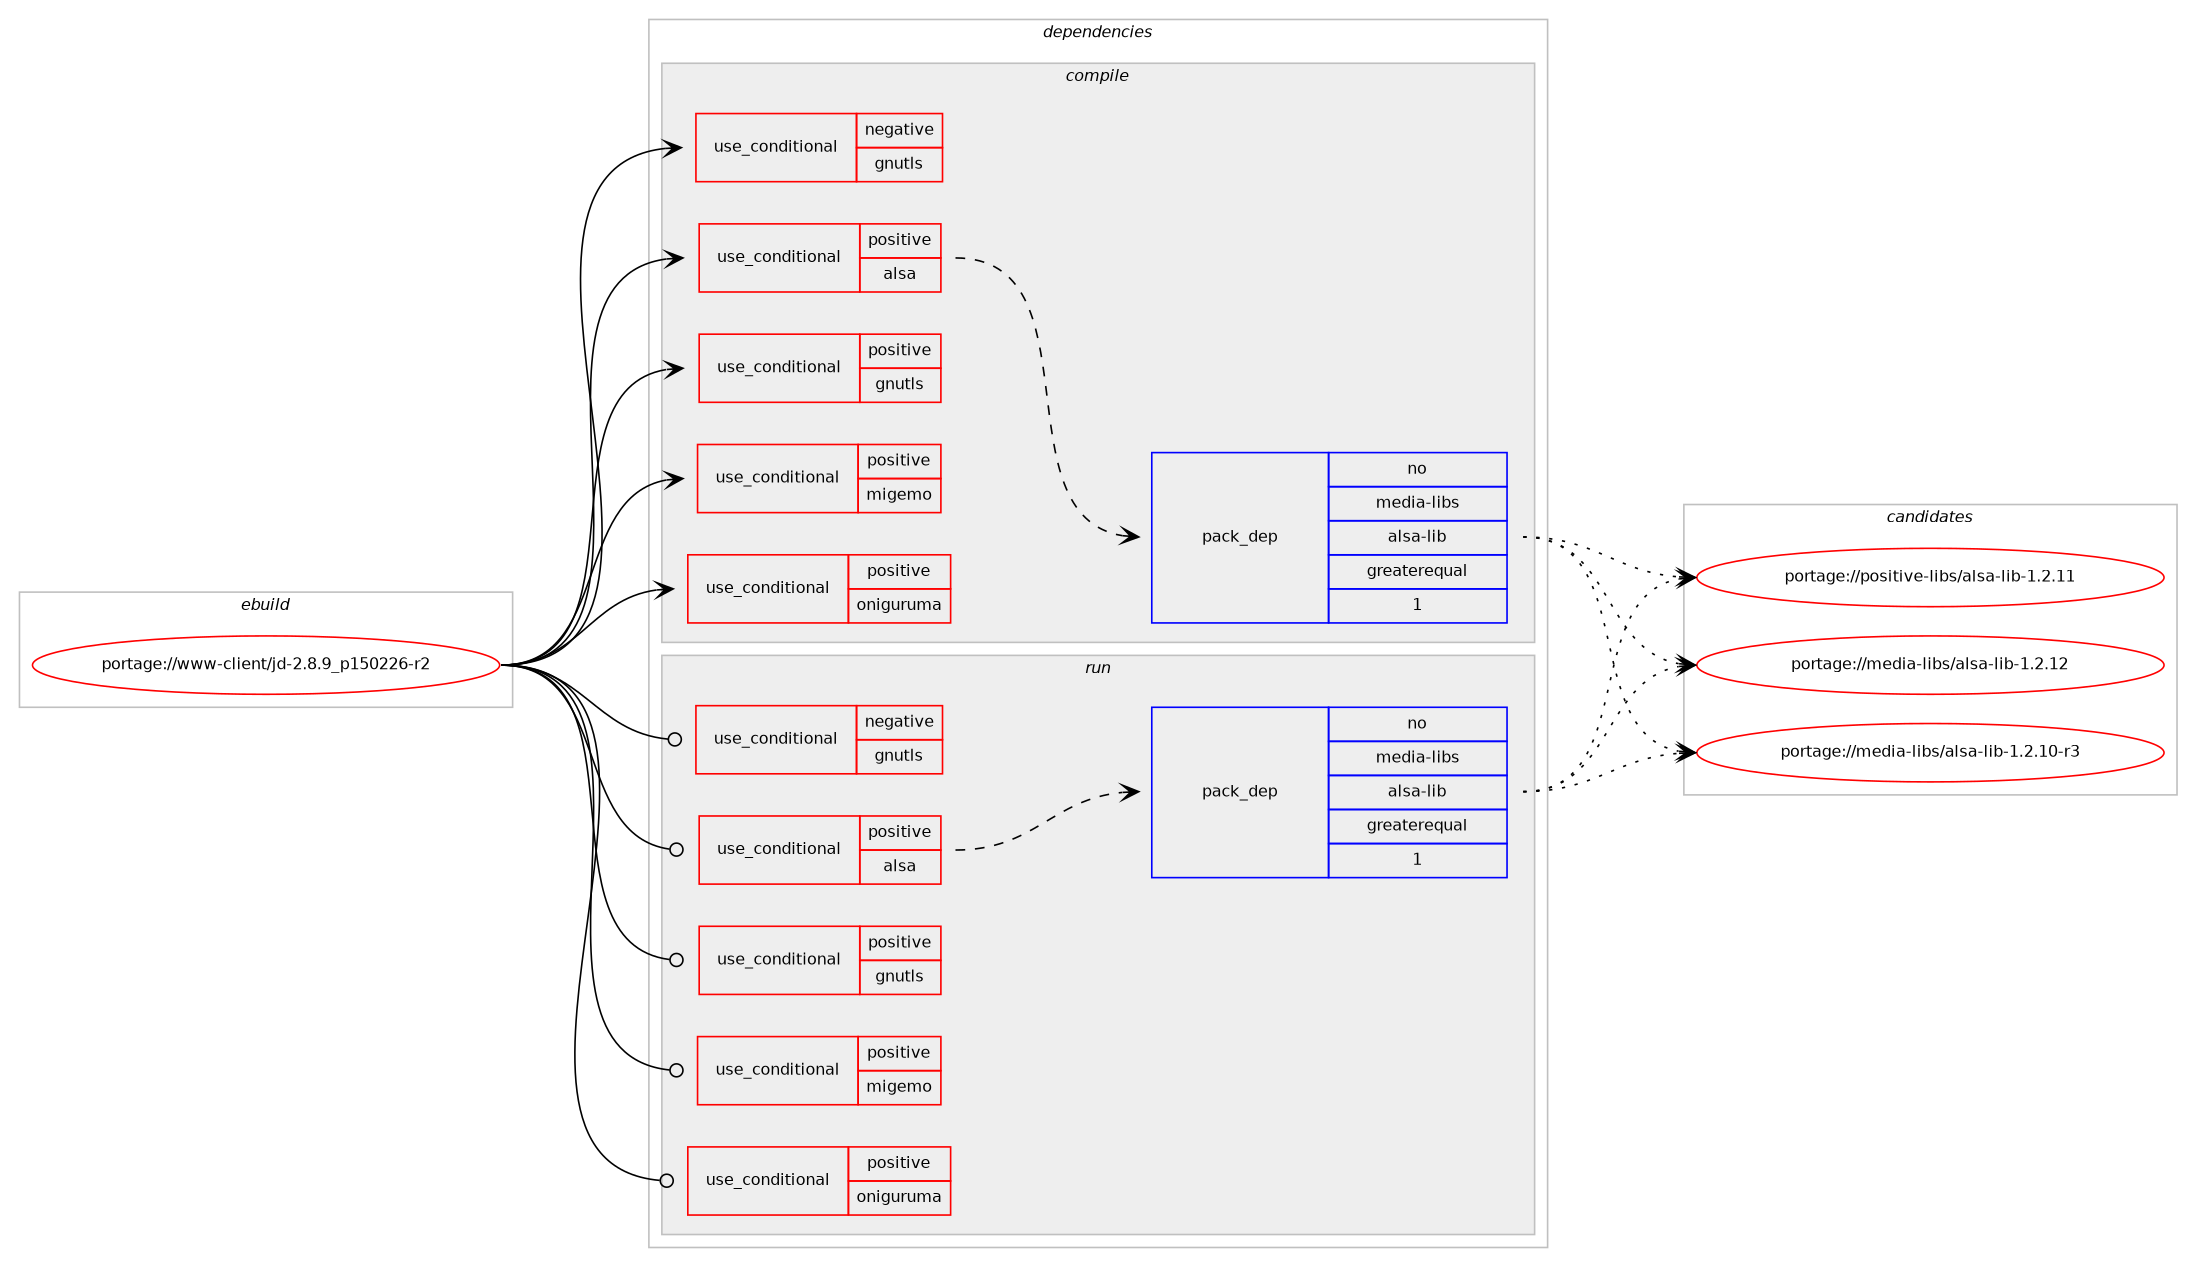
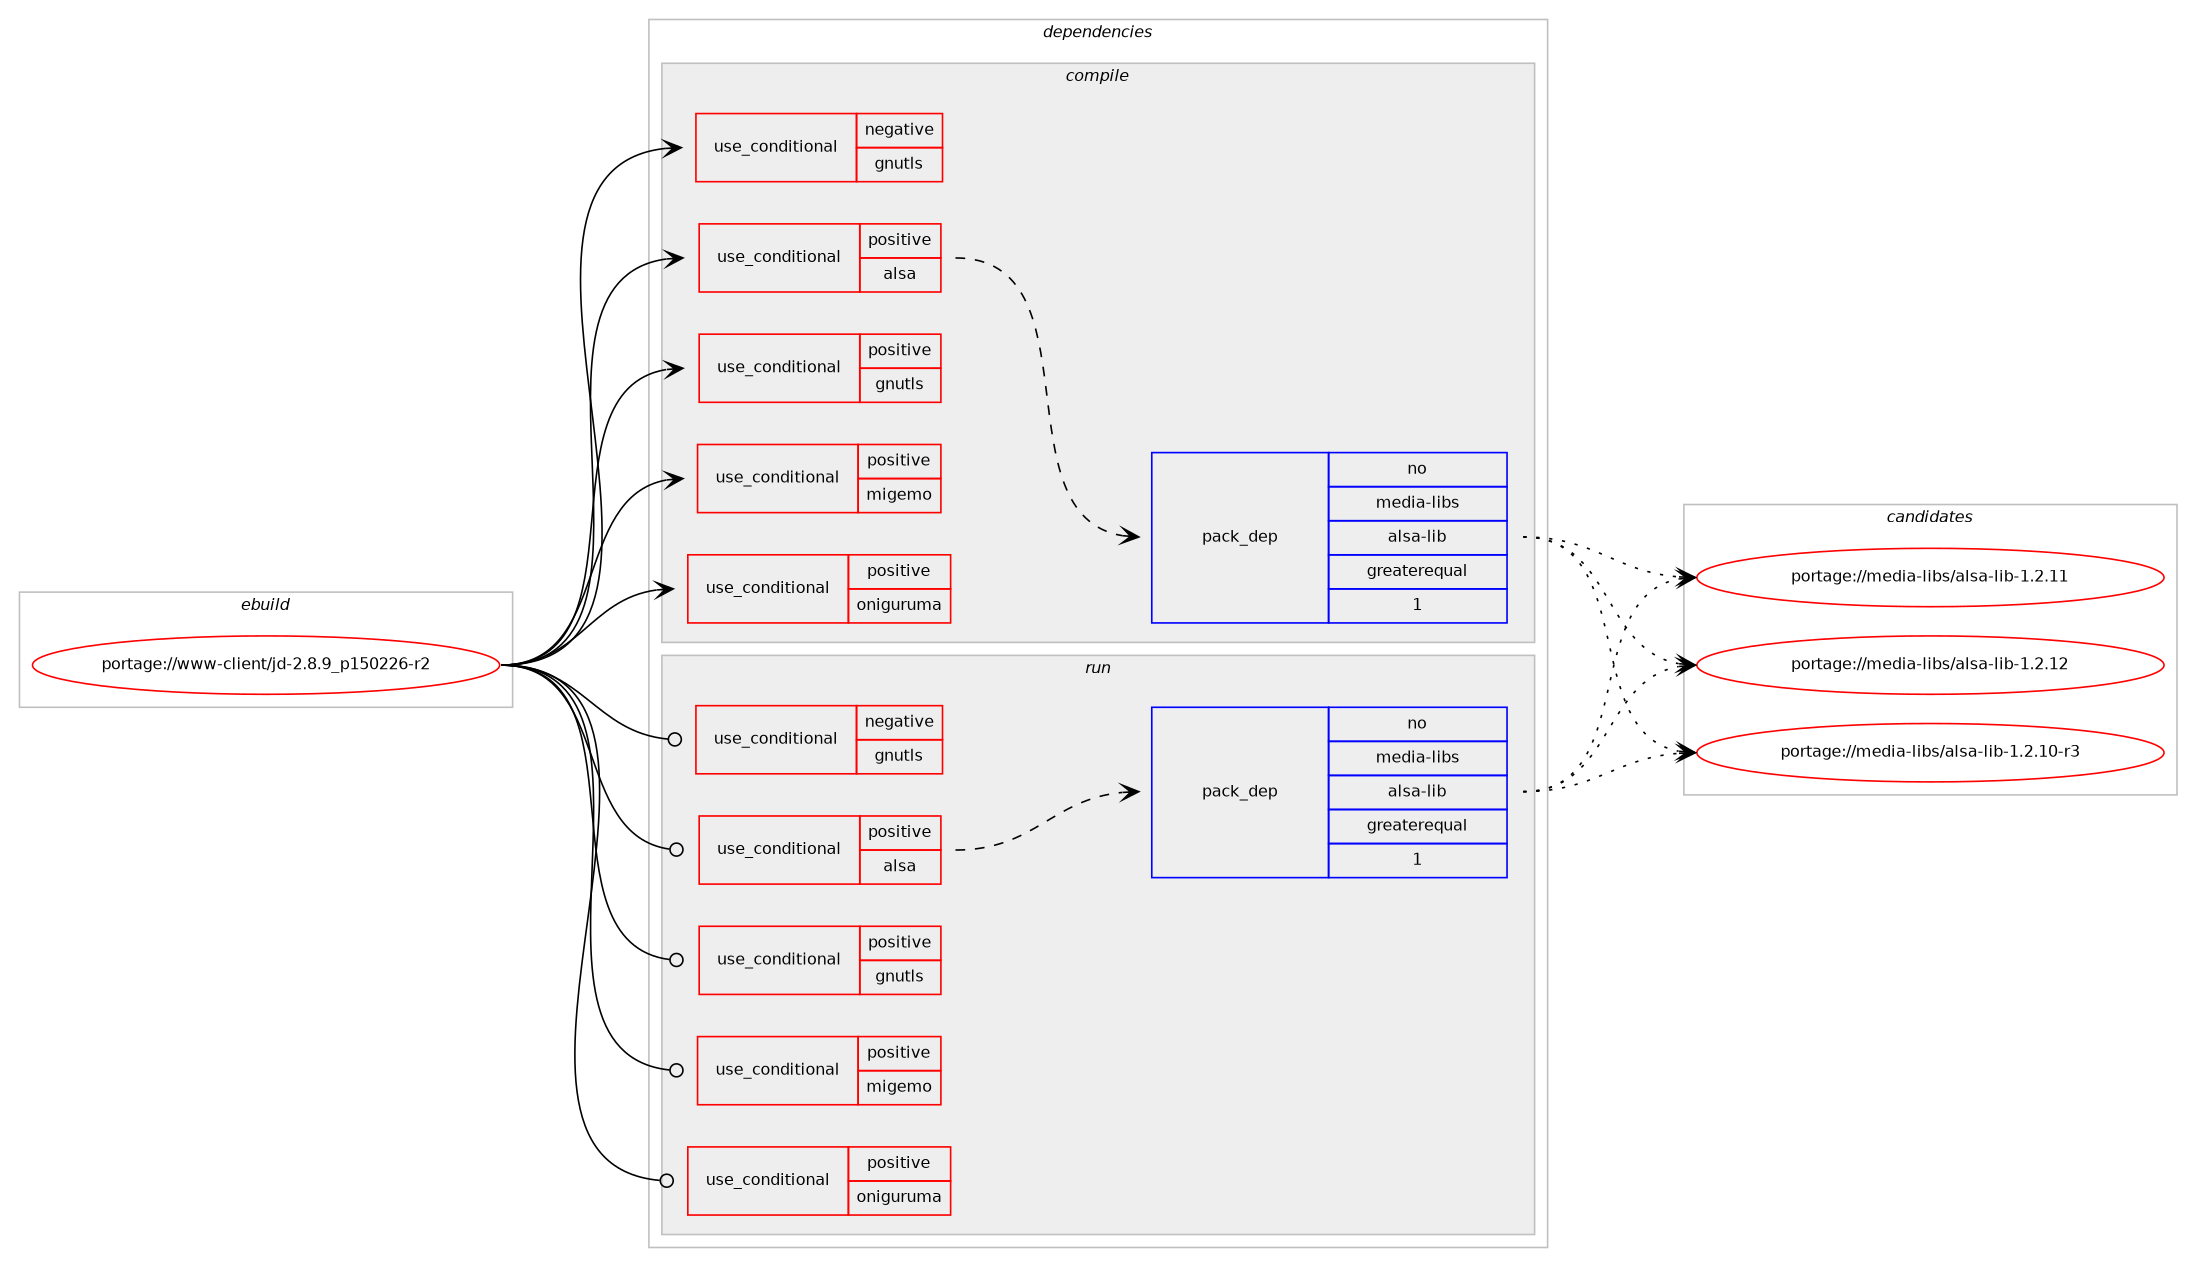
(1930, 578) -> (1930, 578)
